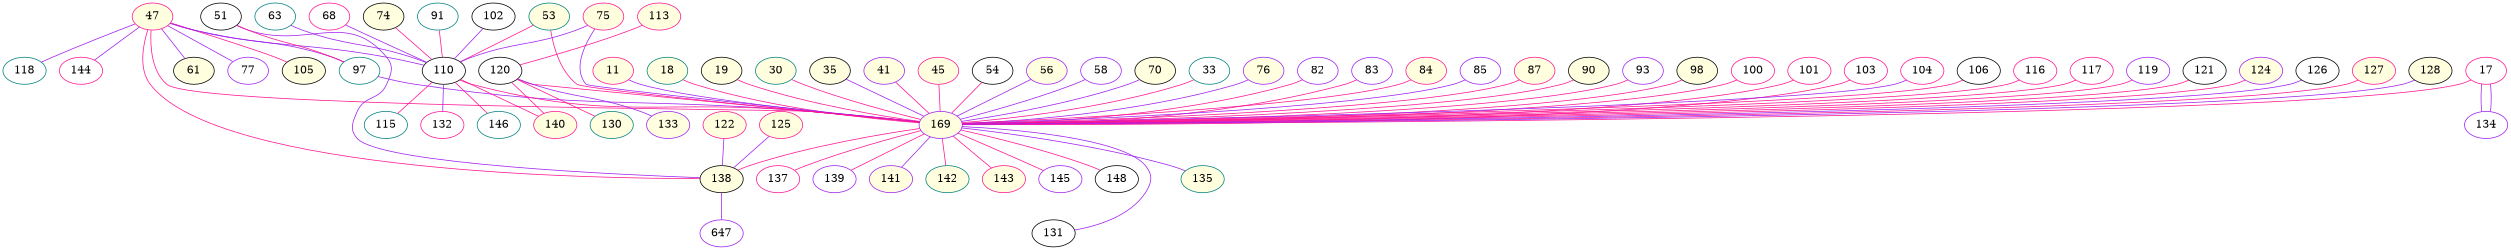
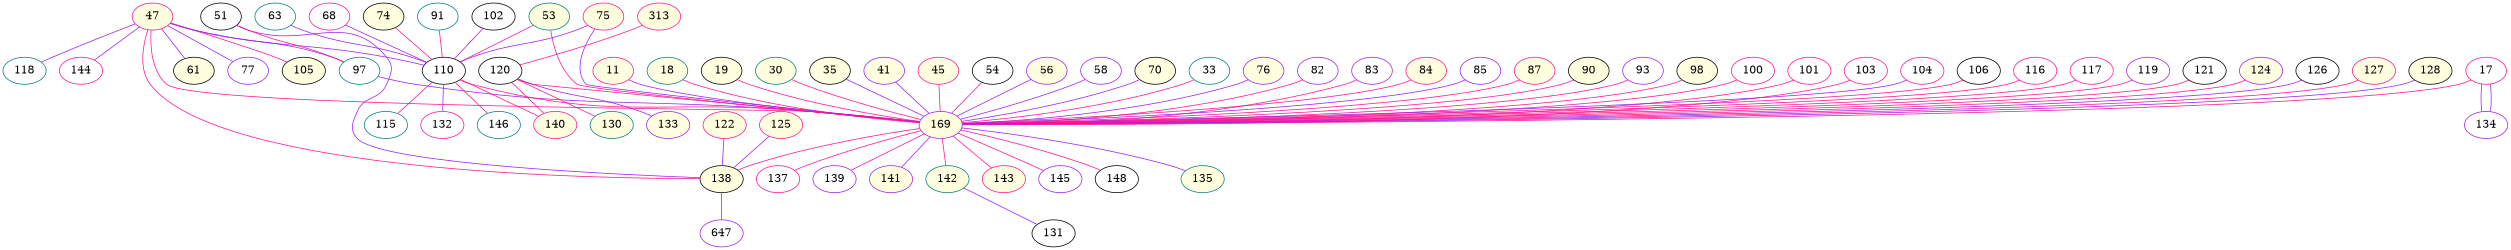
(659, 17) -> (659, 17)
(912, 98) -> (912, 98)
(1097, 143) -> (1000, 206)
